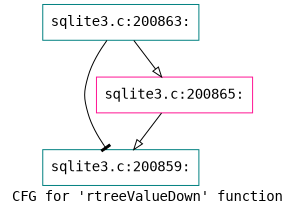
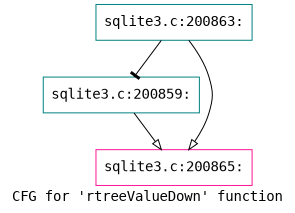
(151, 127) -> (145, 127)
